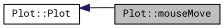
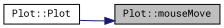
(102, 8) -> (92, 21)
